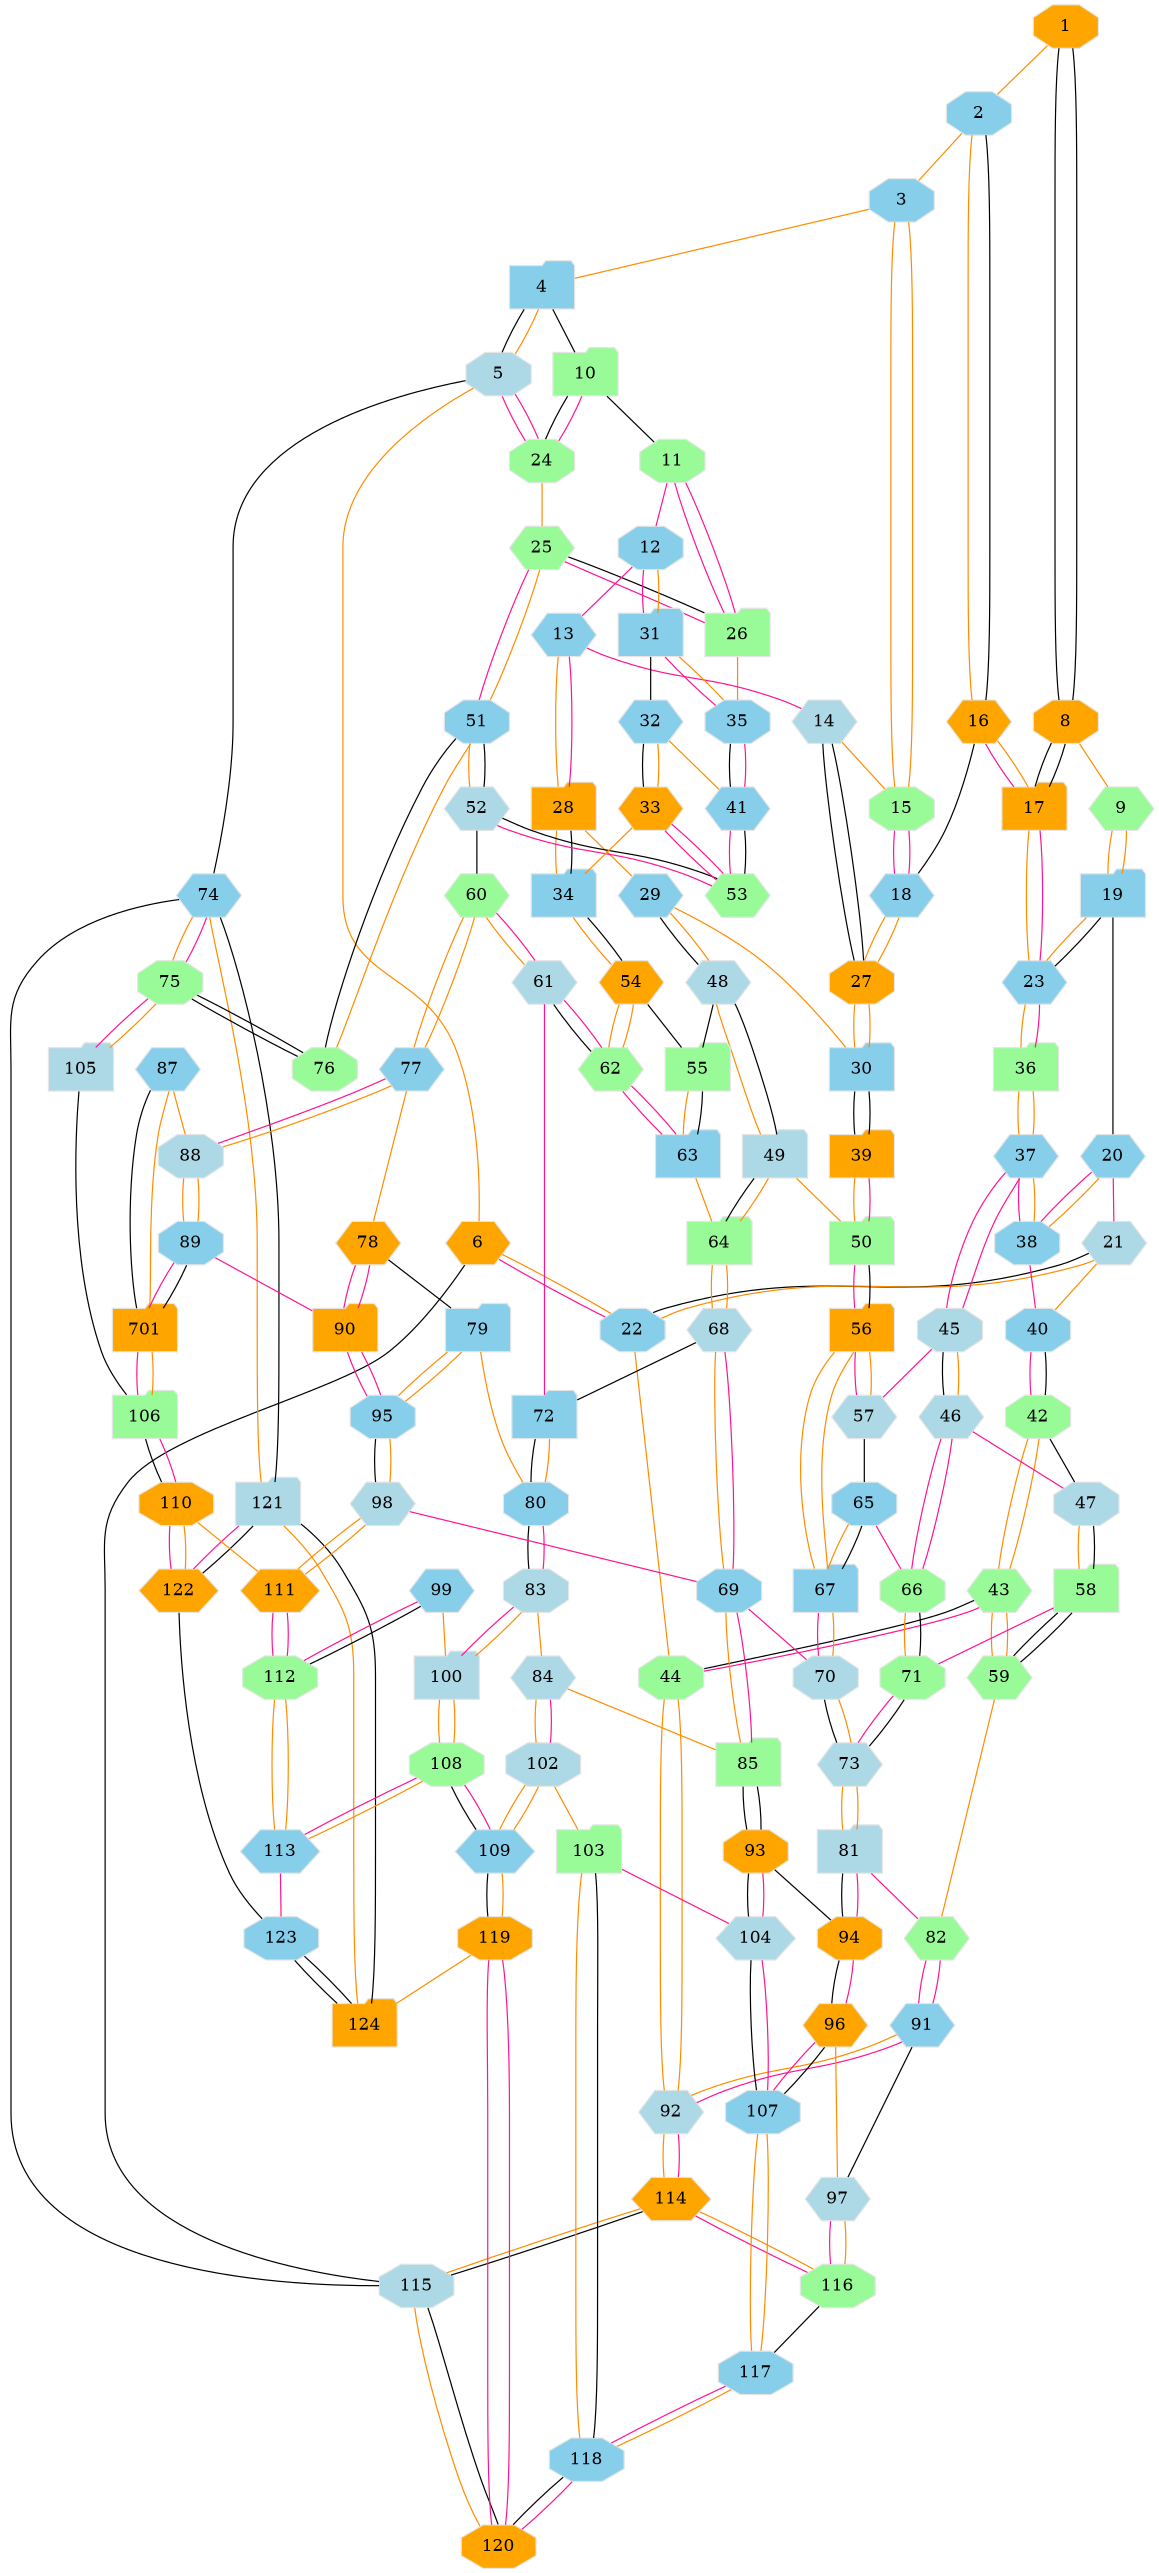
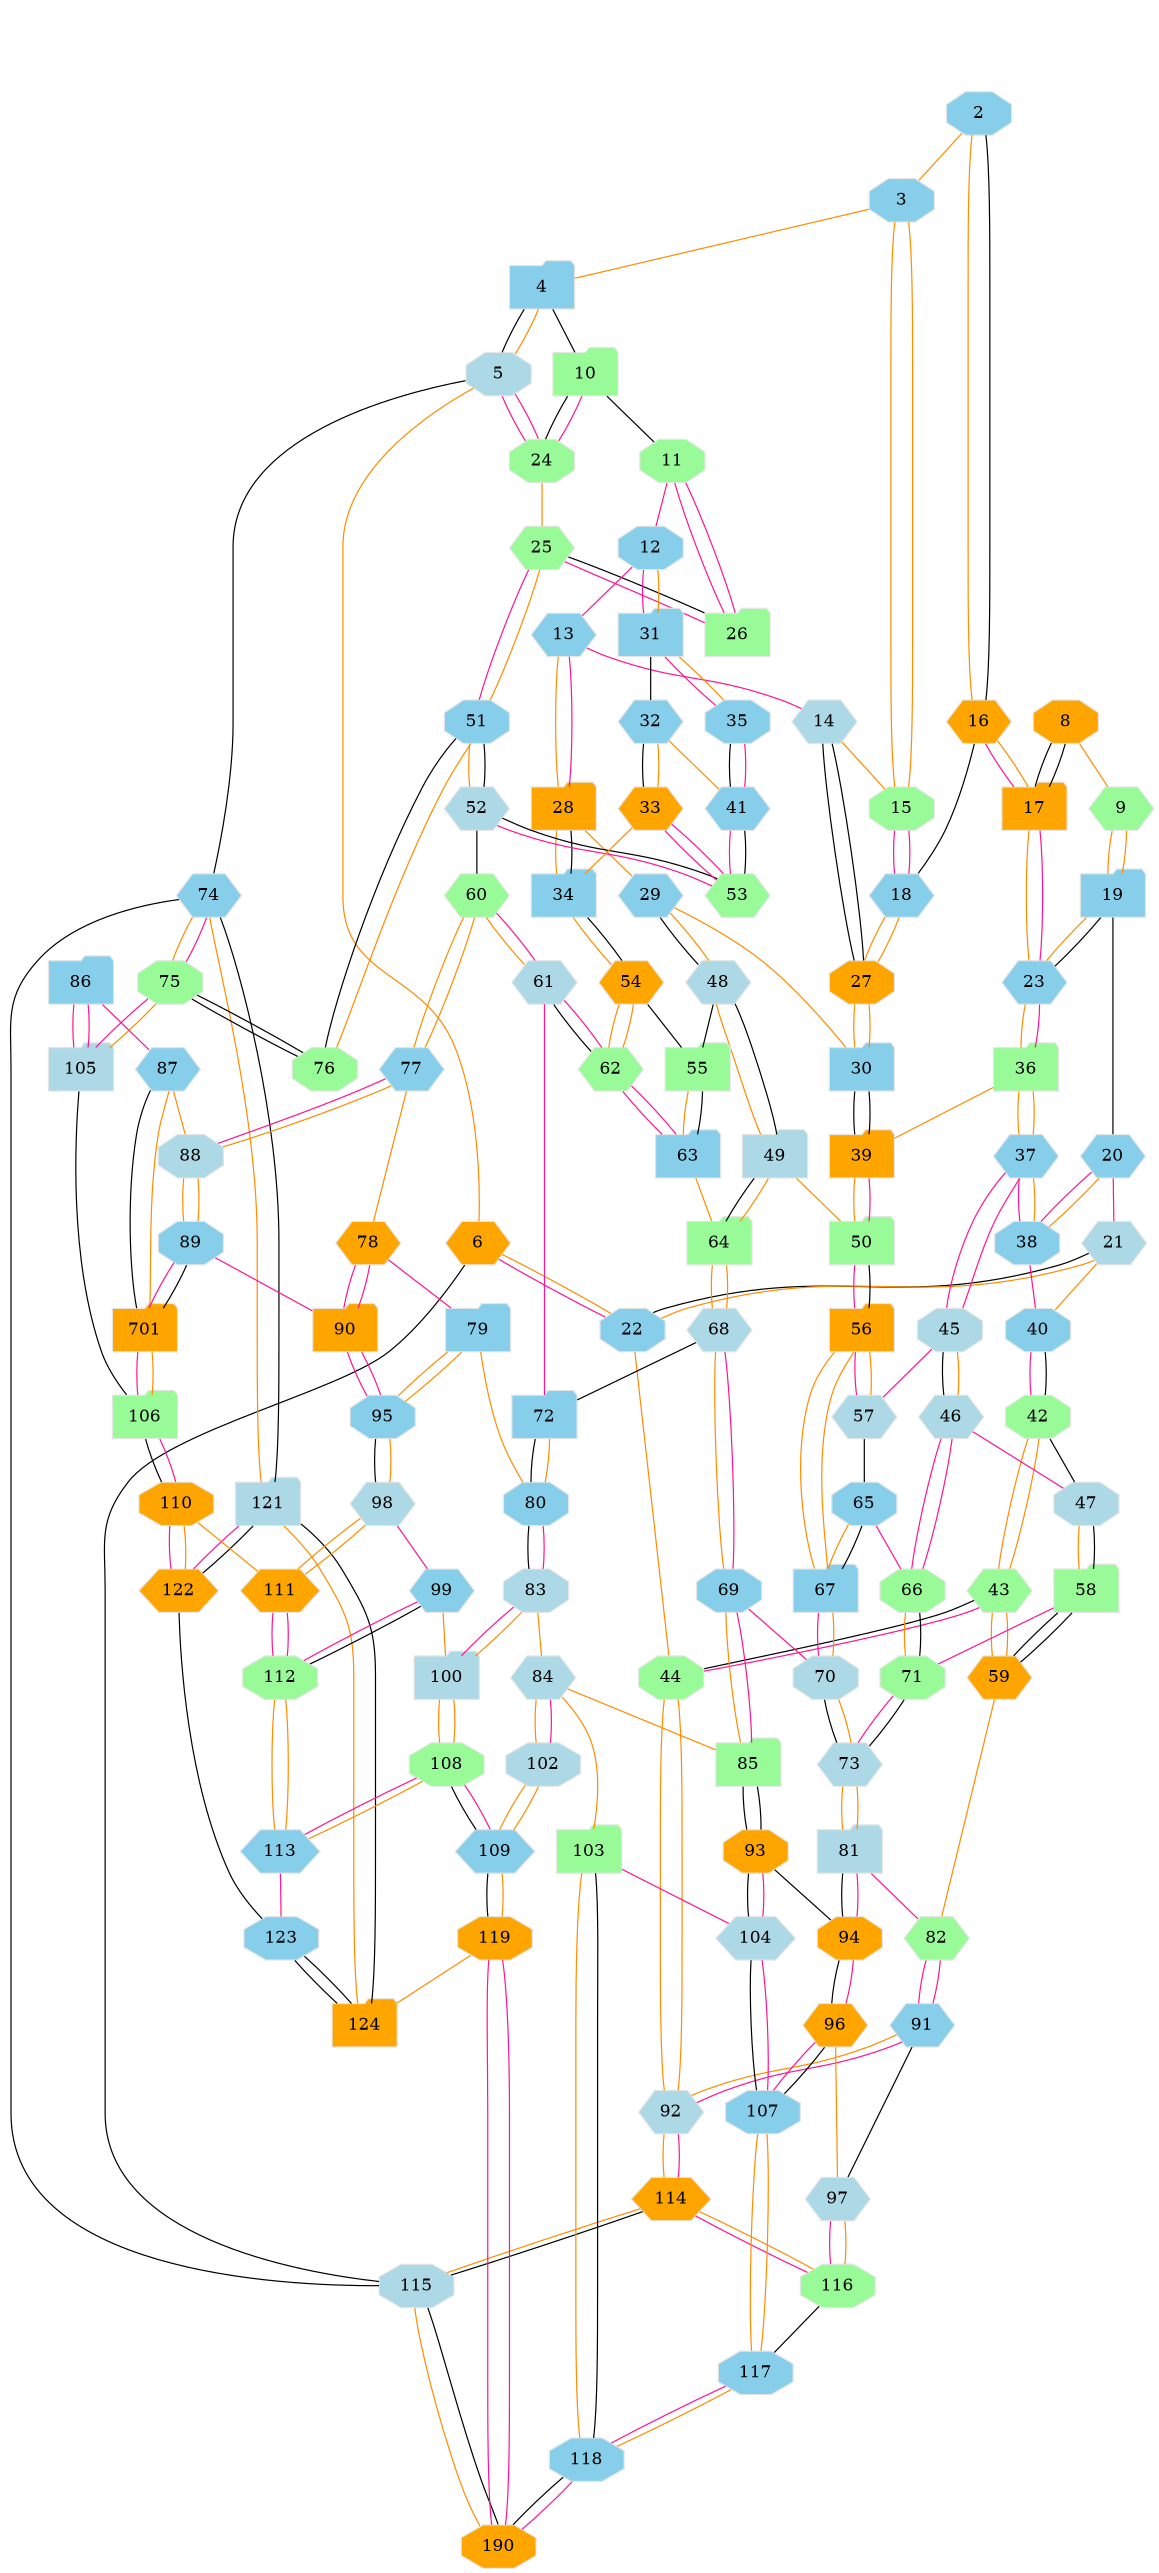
(1066, 27) -> none
(738, 678) -> none
none -> (81, 982)
none -> (944, 1113)
(420, 1284) -> (420, 1284)
(553, 1547) -> (412, 1547)
(999, 1678) -> (999, 1678)
(566, 1808) -> (595, 1759)
(499, 2547) -> (499, 2547)
